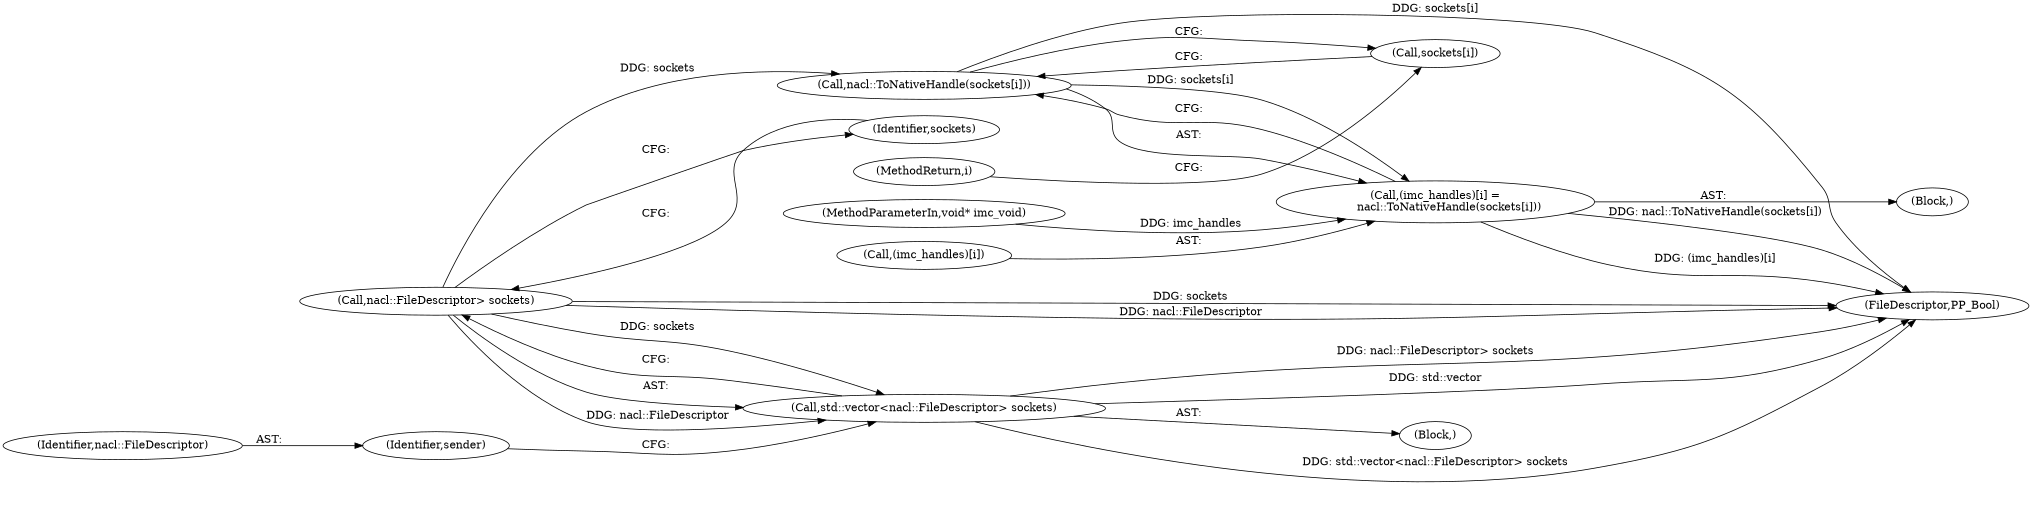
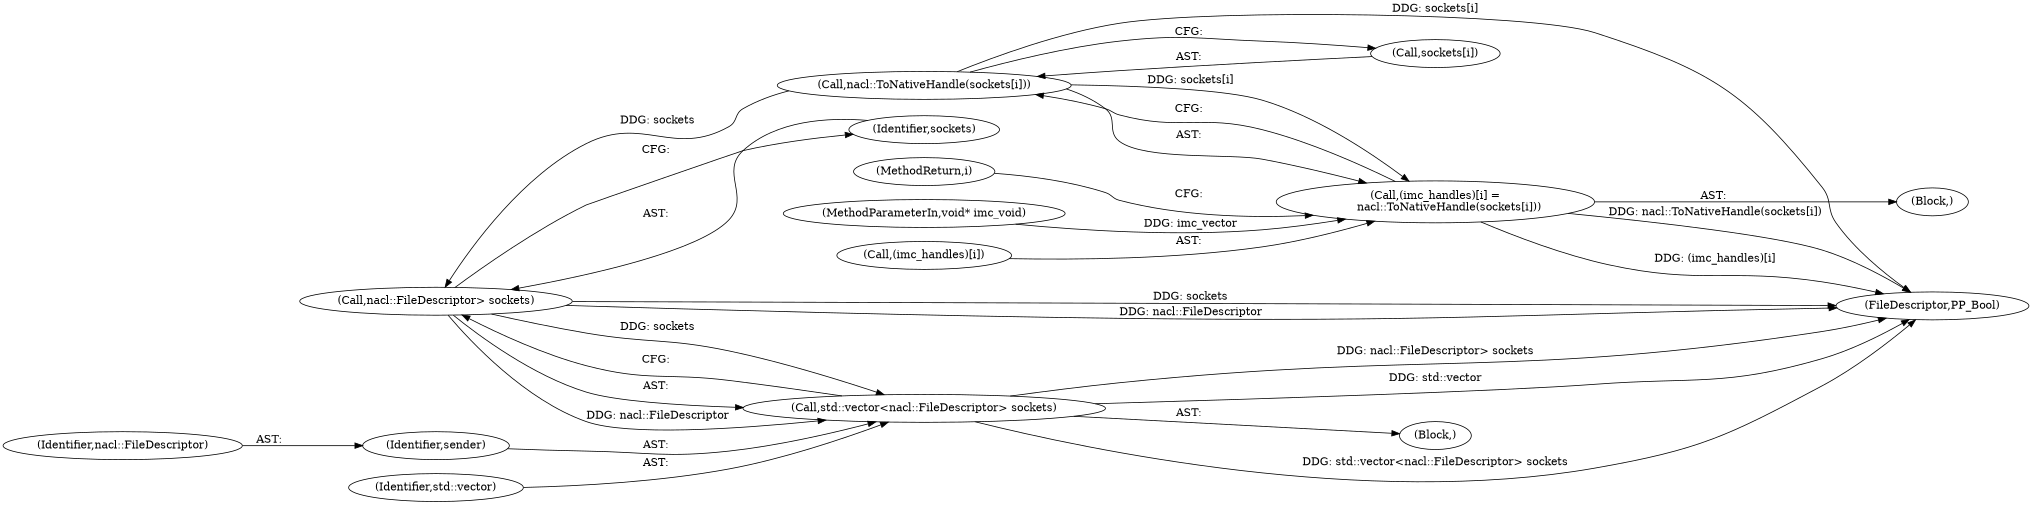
(1191, 57) -> (1191, 57)
(596, 107) -> (597, 139)
(1219, 181) -> (1148, 207)
(658, 214) -> (658, 214)
(1191, 224) -> (1191, 224)
(658, 445) -> (658, 445)
none -> (436, 488)
